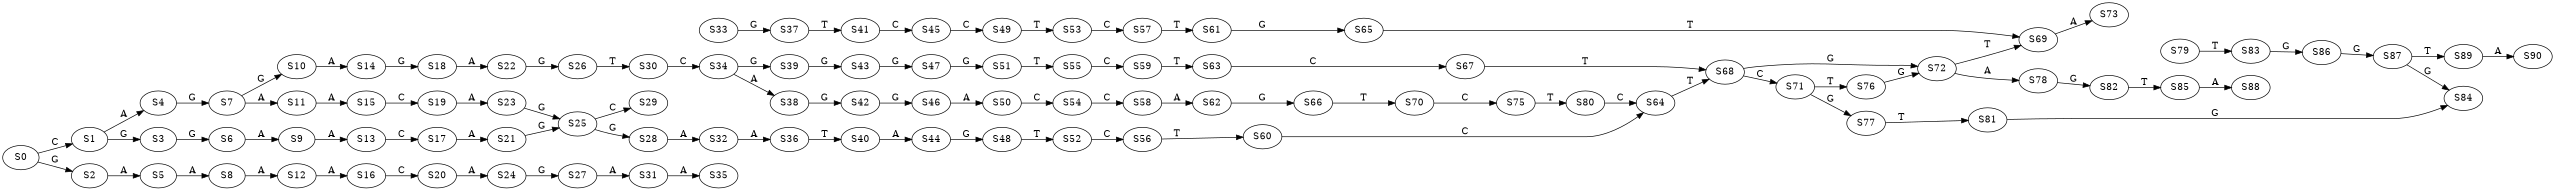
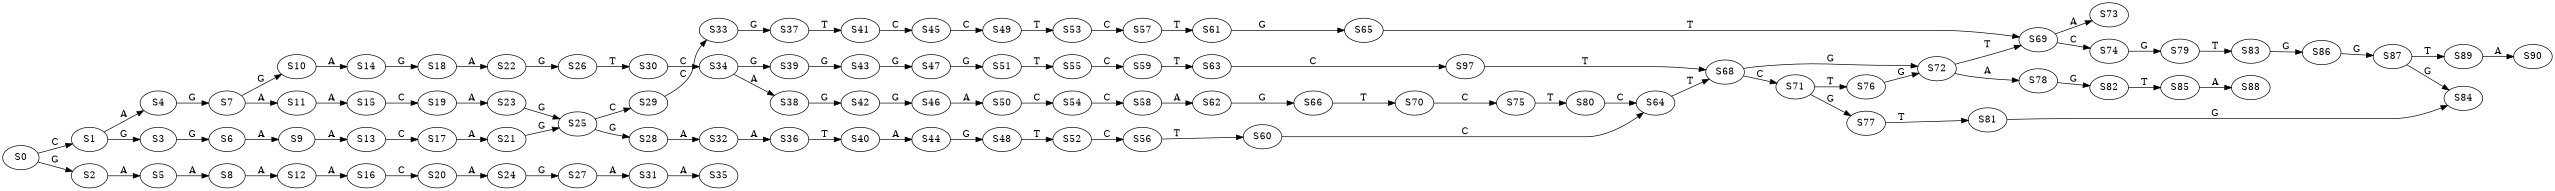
none -> (2109, 51)
(1465, 67) -> (1465, 67)
none -> (690, 76)
